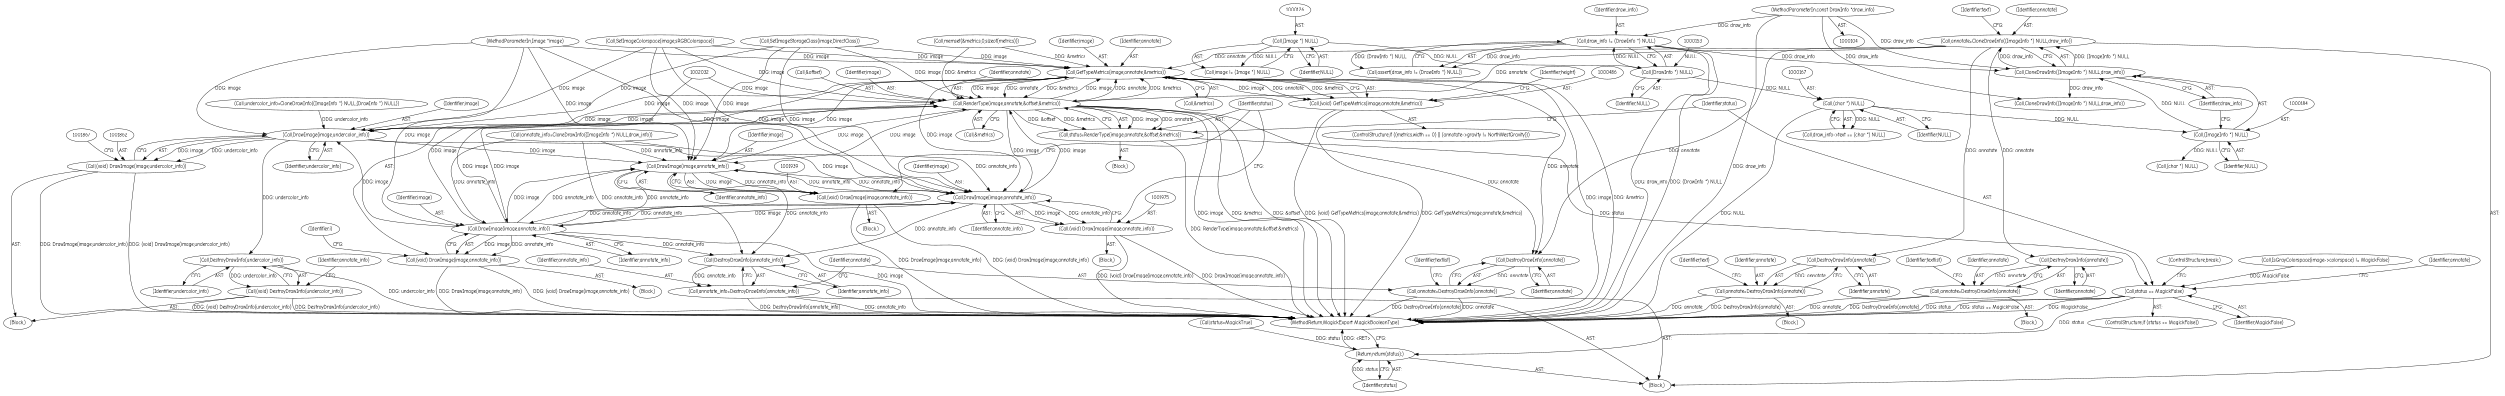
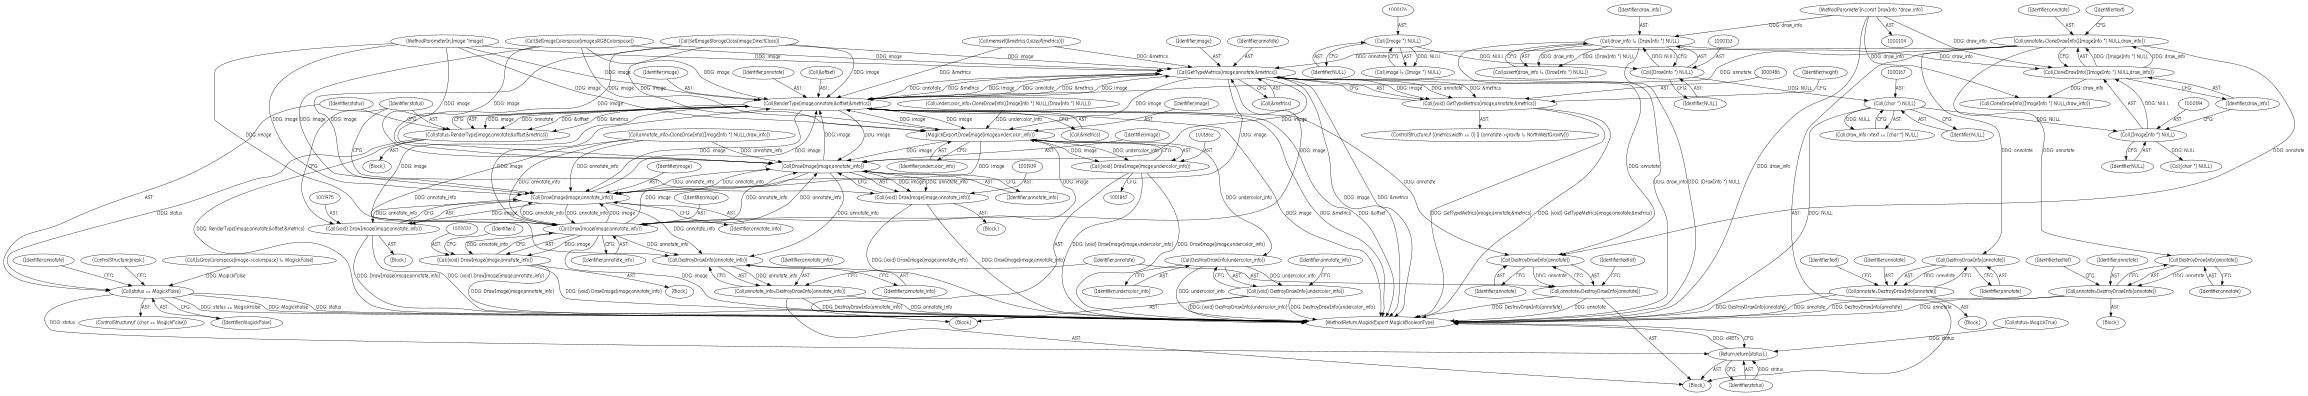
(1692, 57) -> (1722, 57)
(818, 99) -> (602, 79)
(326, 135) -> (980, 135)
(101, 151) -> (1126, 181)
(2152, 323) -> (141, 323)
